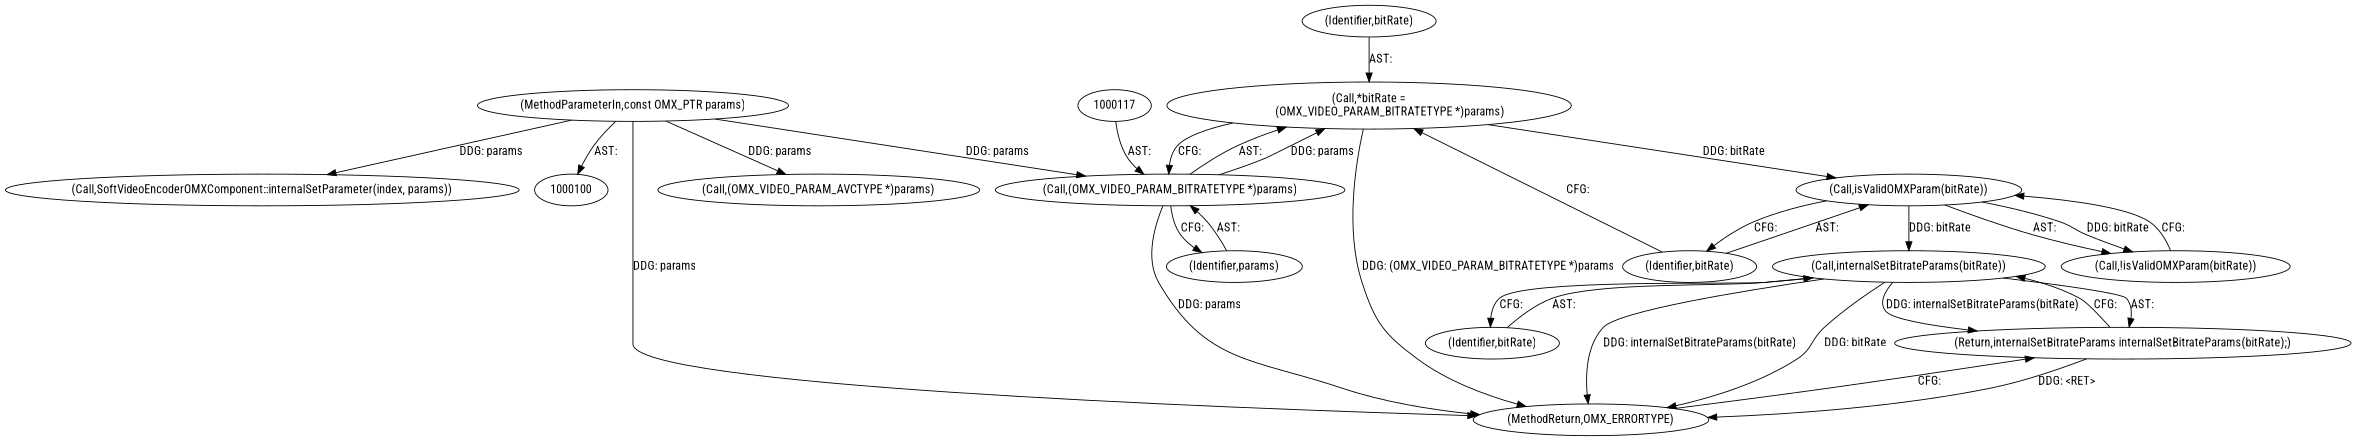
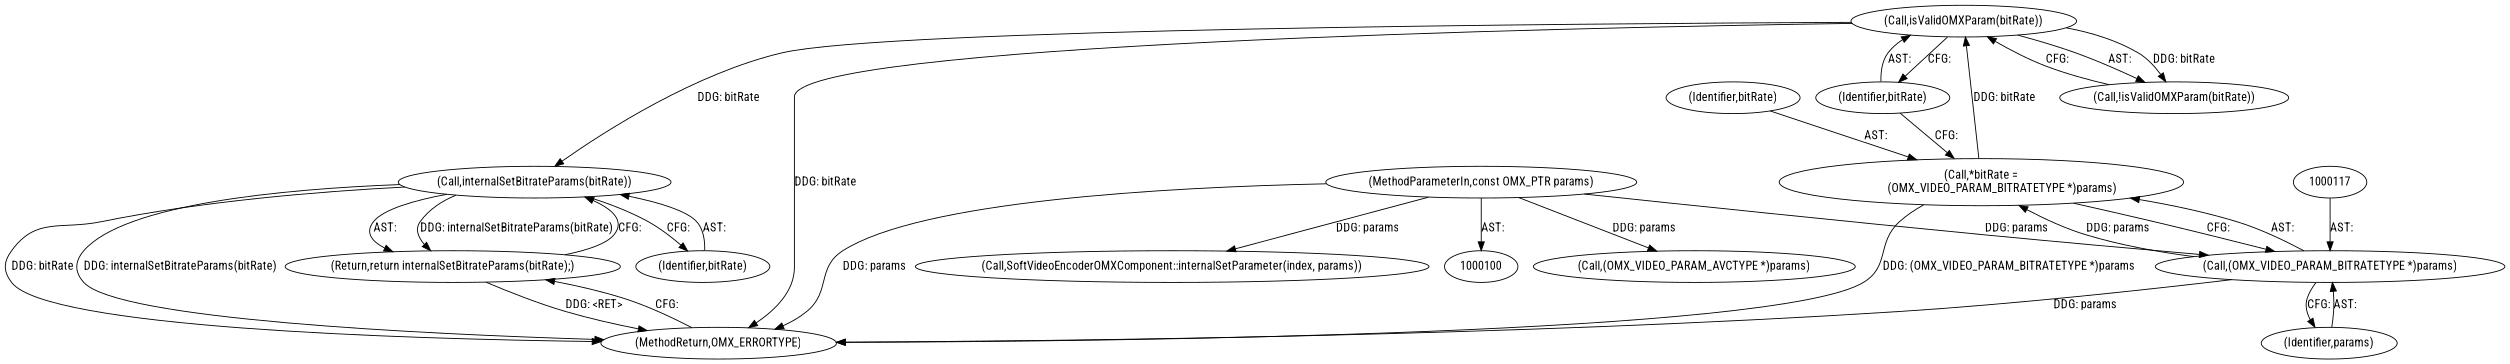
none -> (1200, 43)
(2123, 343) -> (453, 267)
